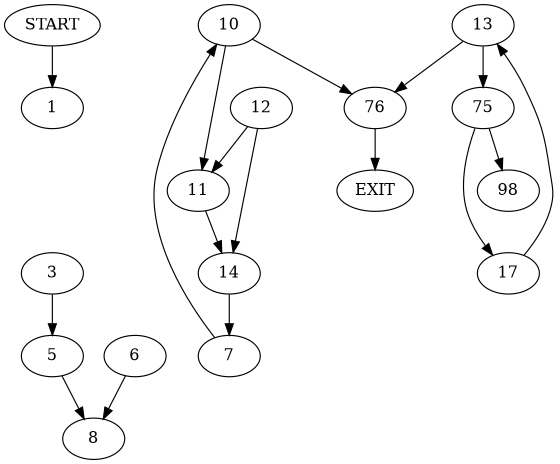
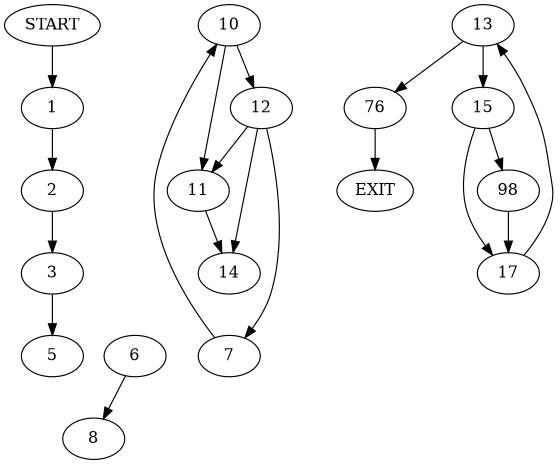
(297, 64) -> (243, 61)
(483, 108) -> (483, 108)
none -> (52, 191)
none -> (508, 226)
(229, 309) -> (279, 231)
(70, 392) -> none
